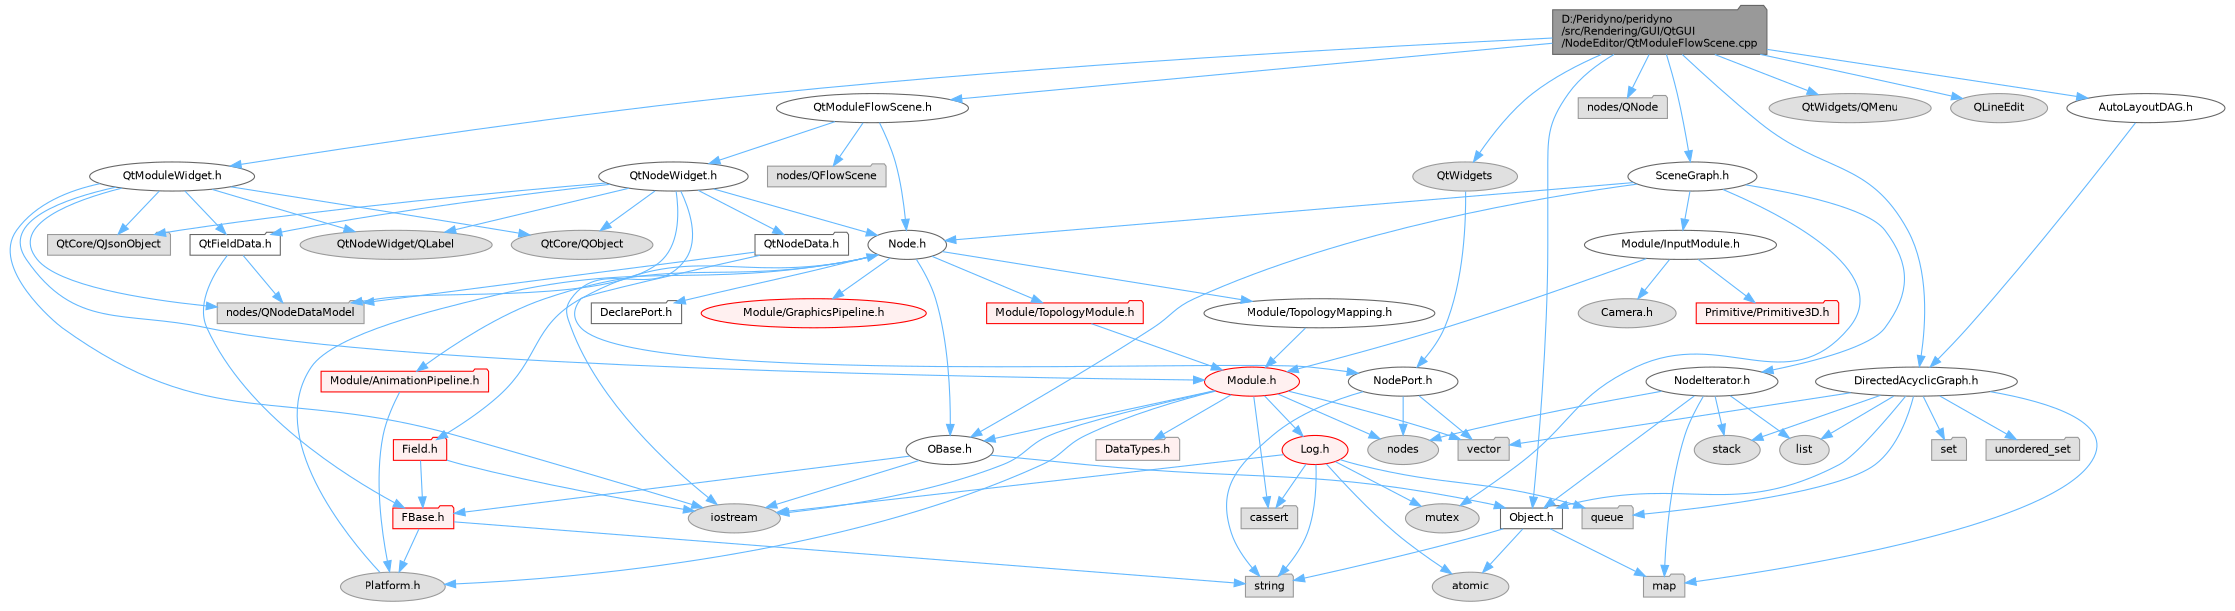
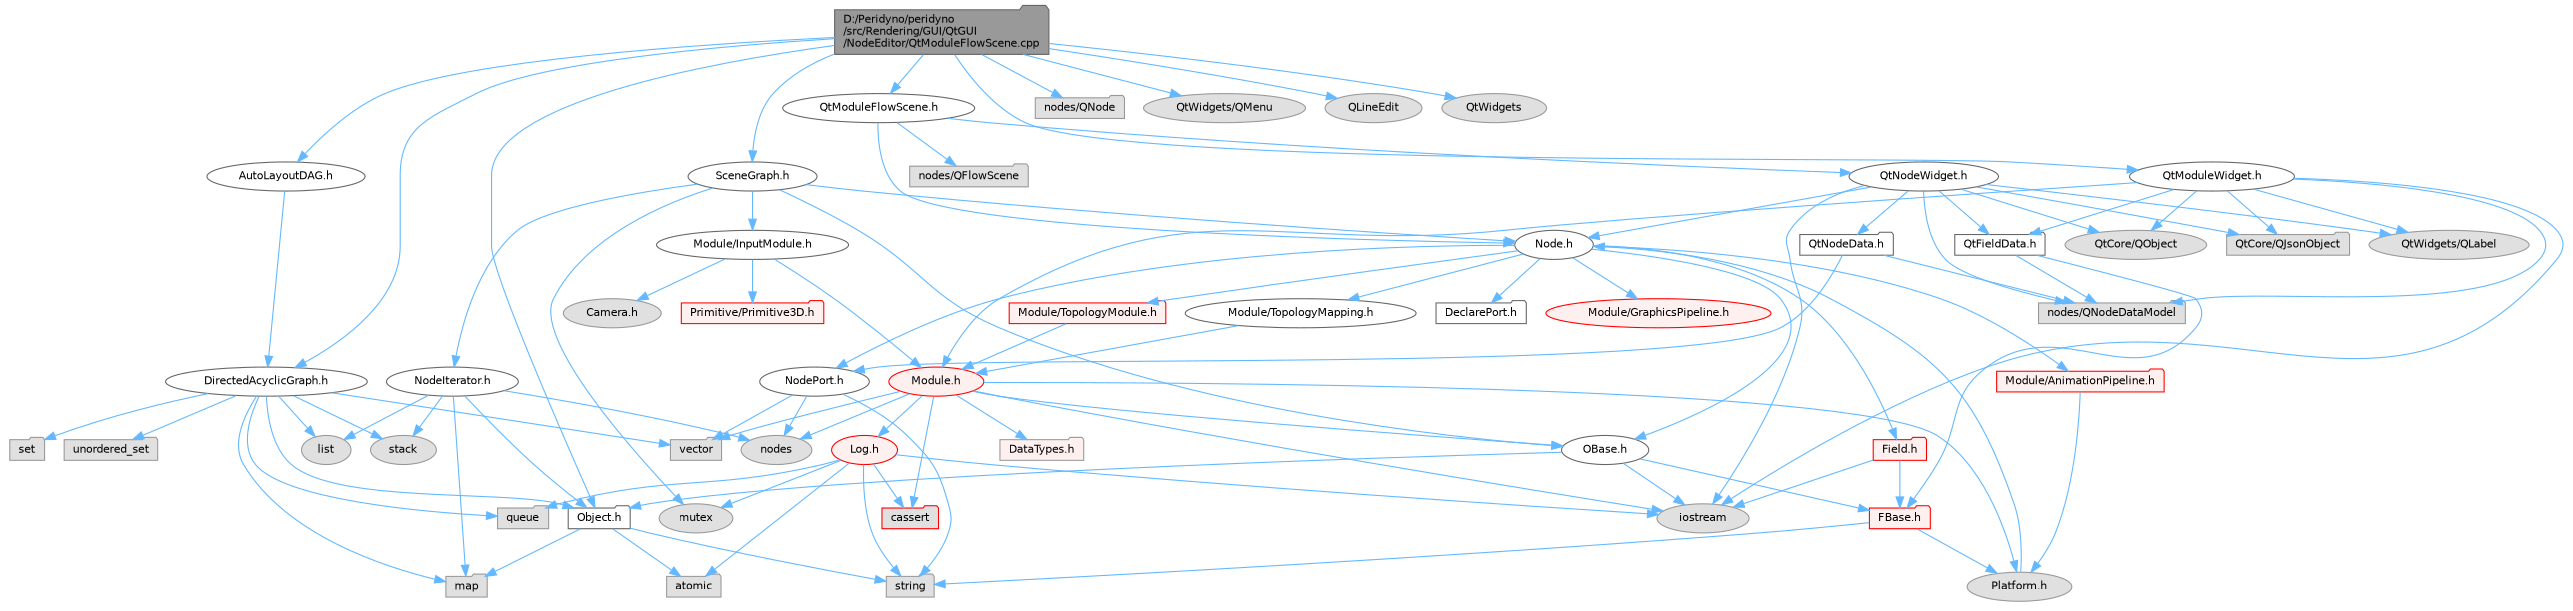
(396, 245) -> (2449, 245)
(1459, 279) -> (1173, 266)
(1269, 518) -> (910, 518)
(1471, 587) -> (694, 587)
